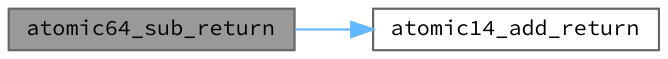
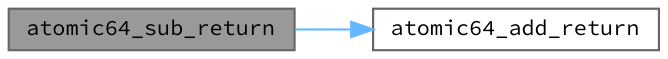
(516, 29) -> (516, 29)
